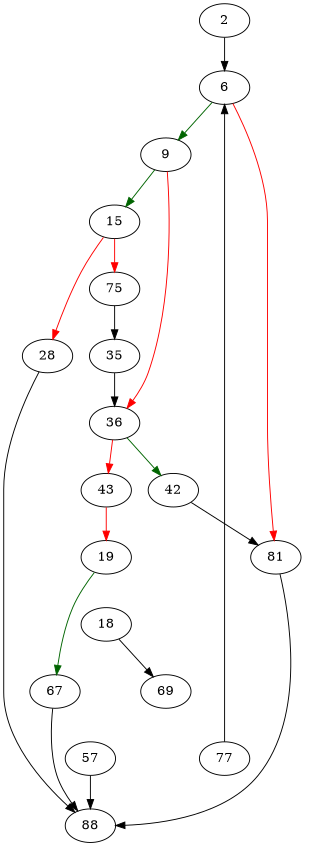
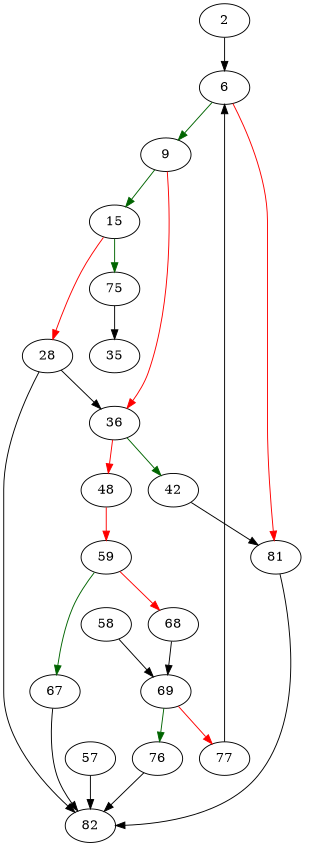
(115, 251) -> (115, 251)
(115, 385) -> (78, 386)
(106, 490) -> (106, 490)
(106, 557) -> (106, 557)
(106, 624) -> (106, 624)
none -> (173, 624)
none -> (192, 721)
none -> (157, 759)
(90, 826) -> (90, 826)
